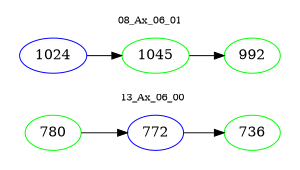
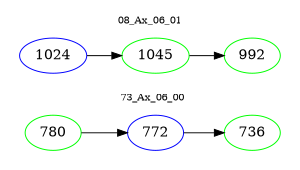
(153, 98) -> (153, 98)
